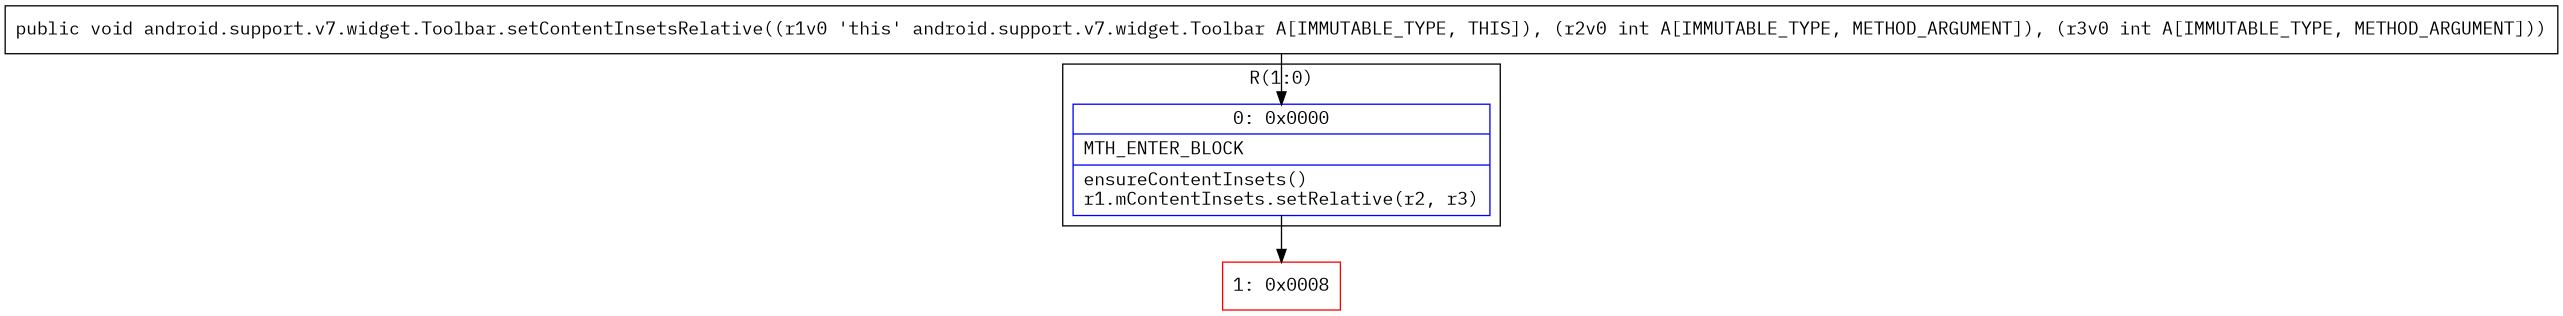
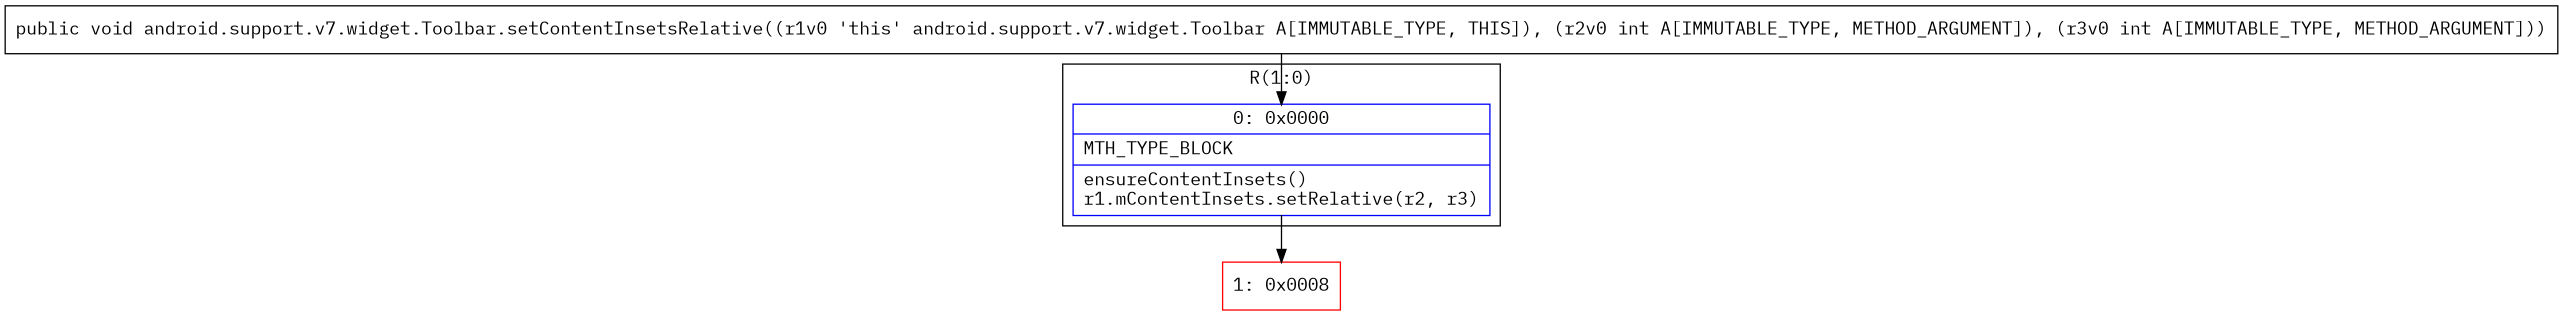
(1164, 149) -> (1159, 149)
